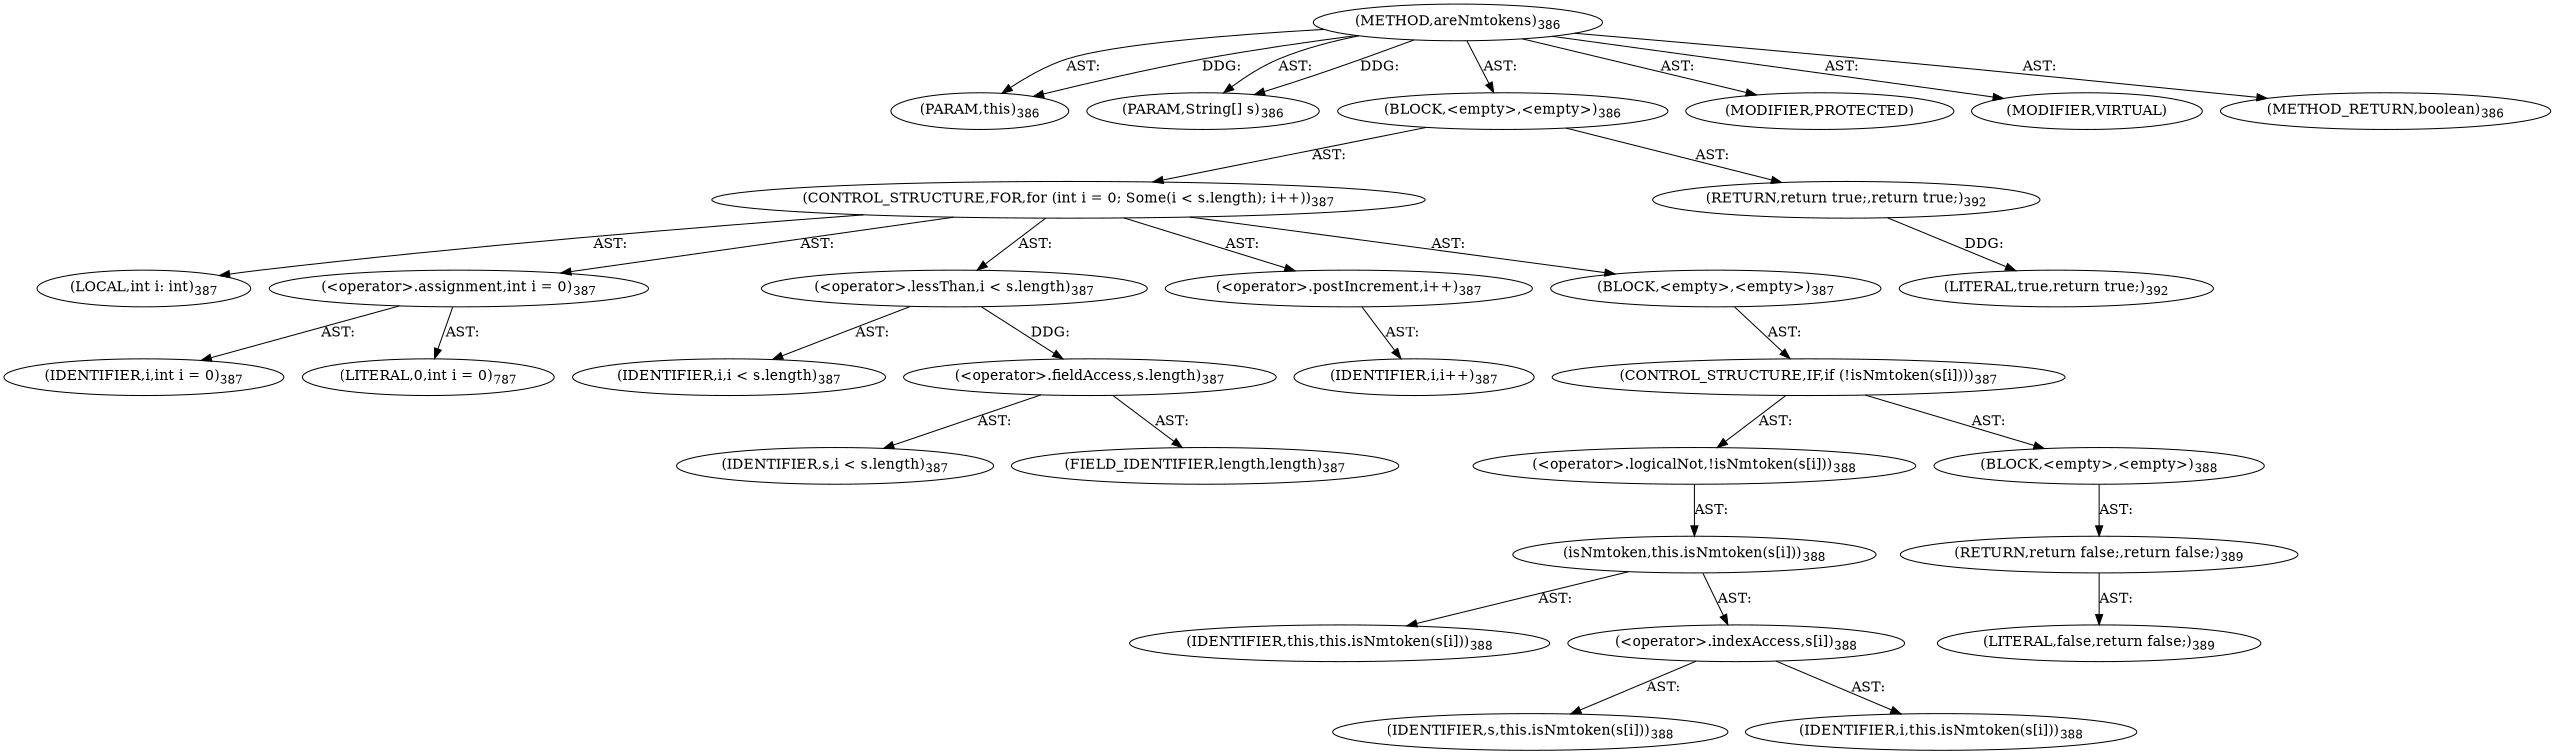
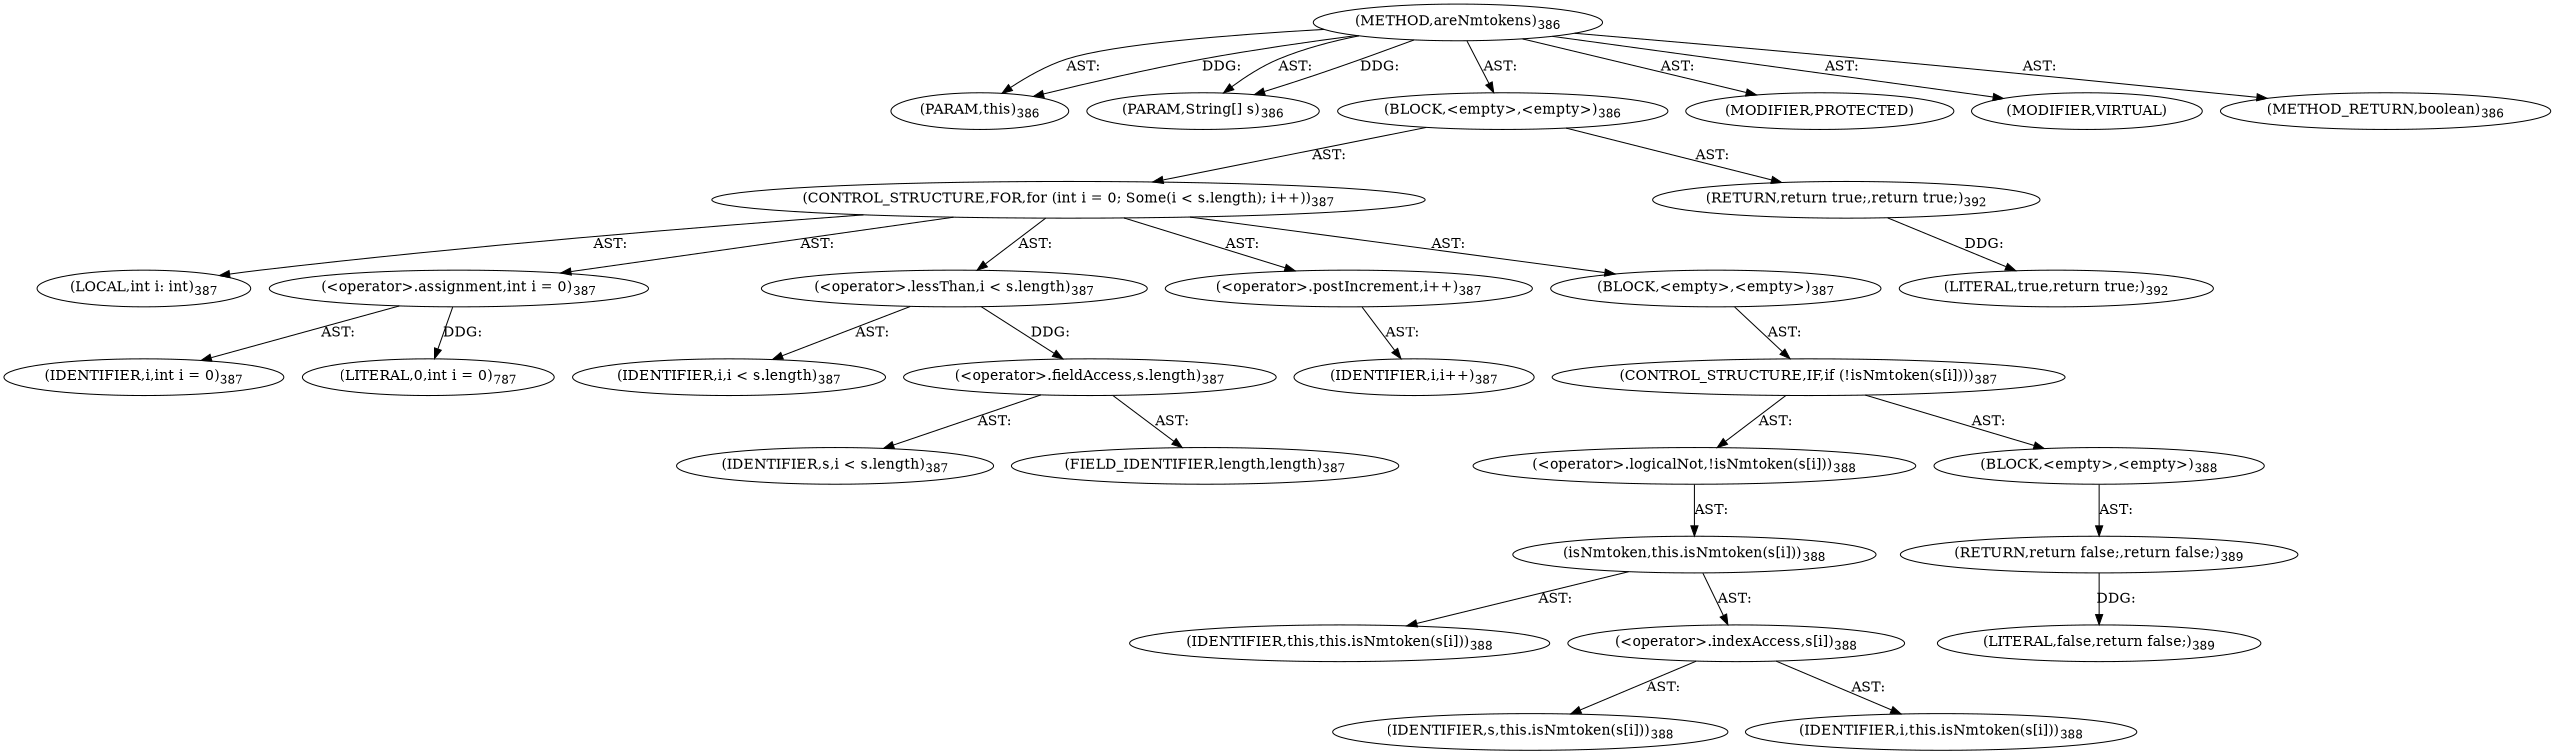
(465, 333) -> (465, 333)
(2119, 599) -> (2119, 599)
